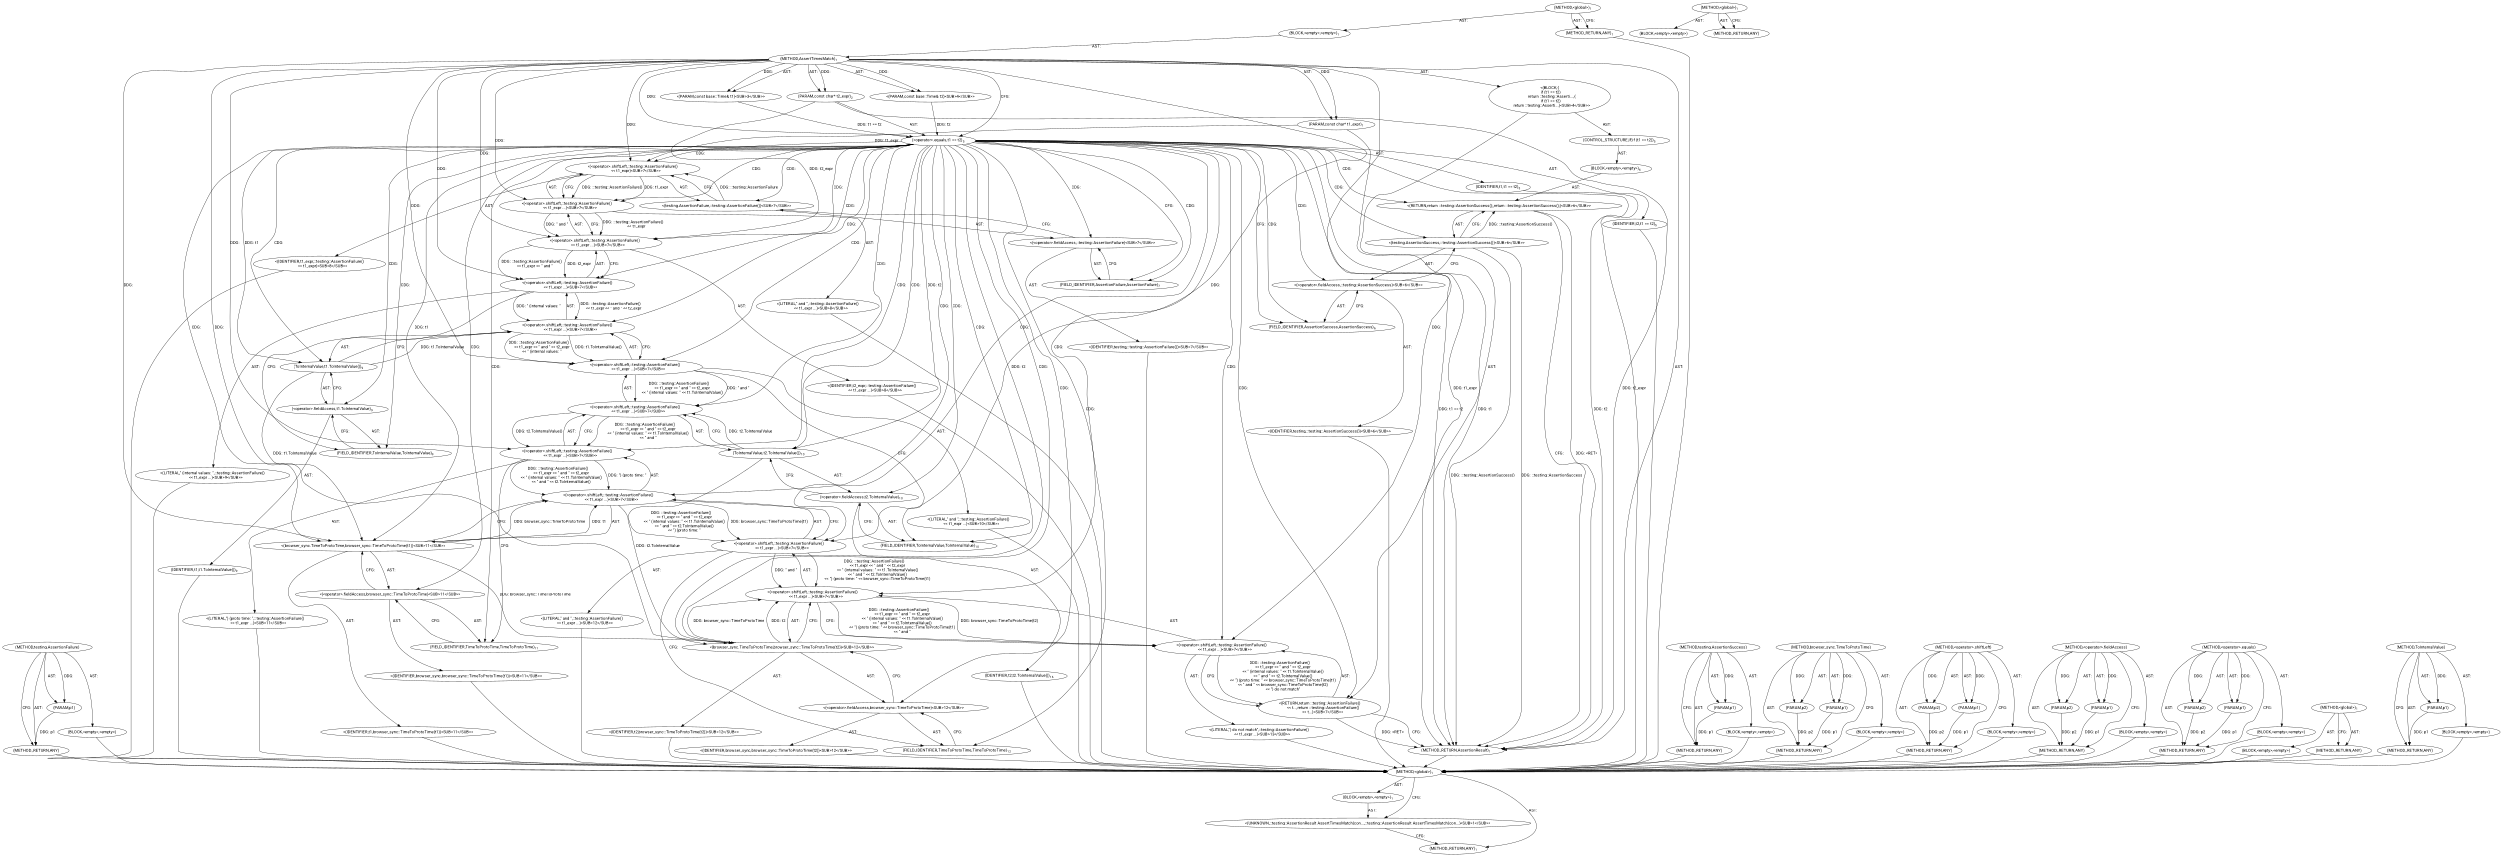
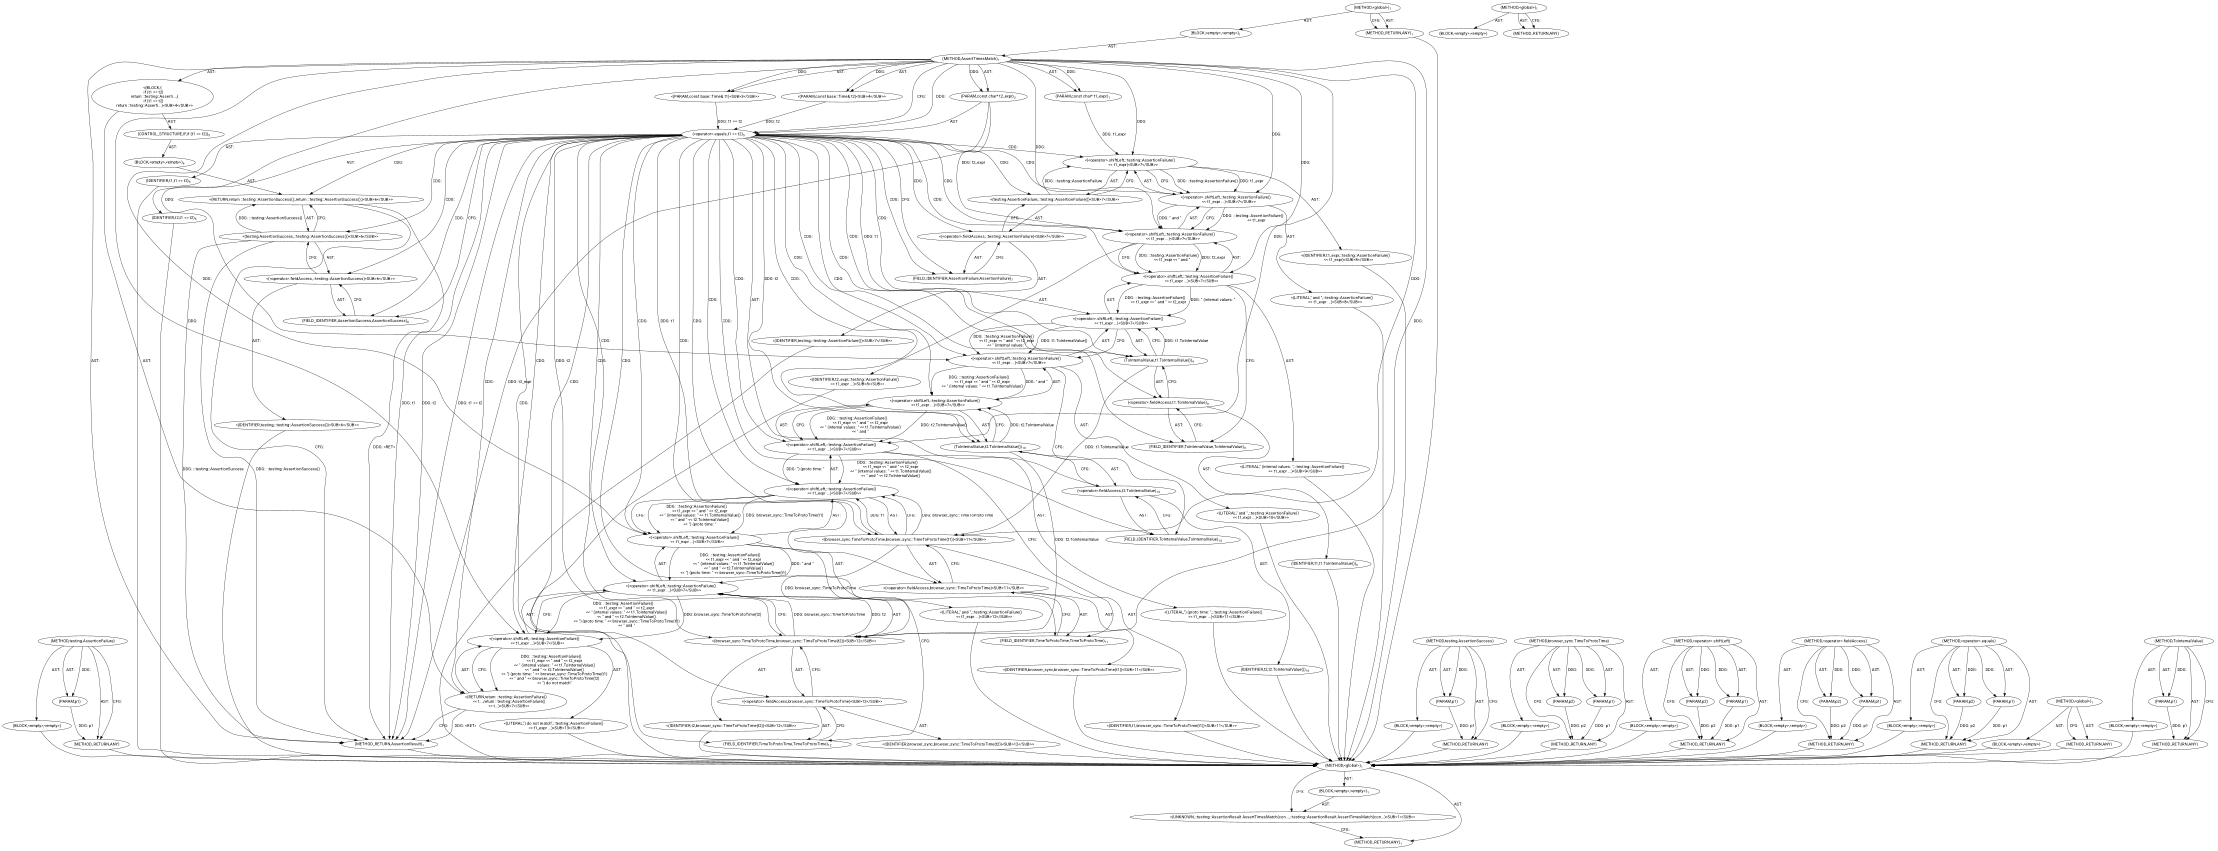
(958, 306) -> (756, 300)
(1455, 398) -> none
